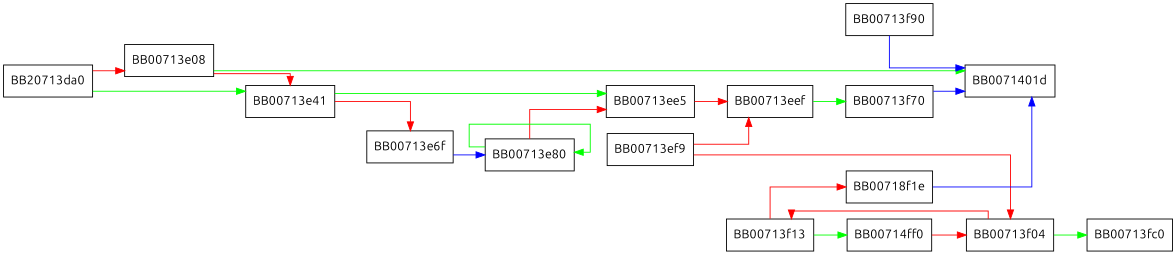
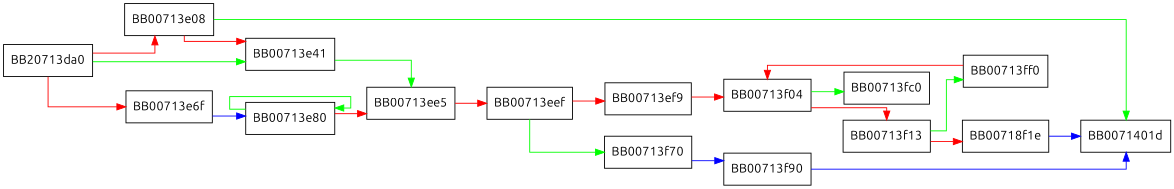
(945, 91) -> (703, 161)
(383, 101) -> (67, 107)
(730, 144) -> (584, 101)
(889, 235) -> (1006, 71)
